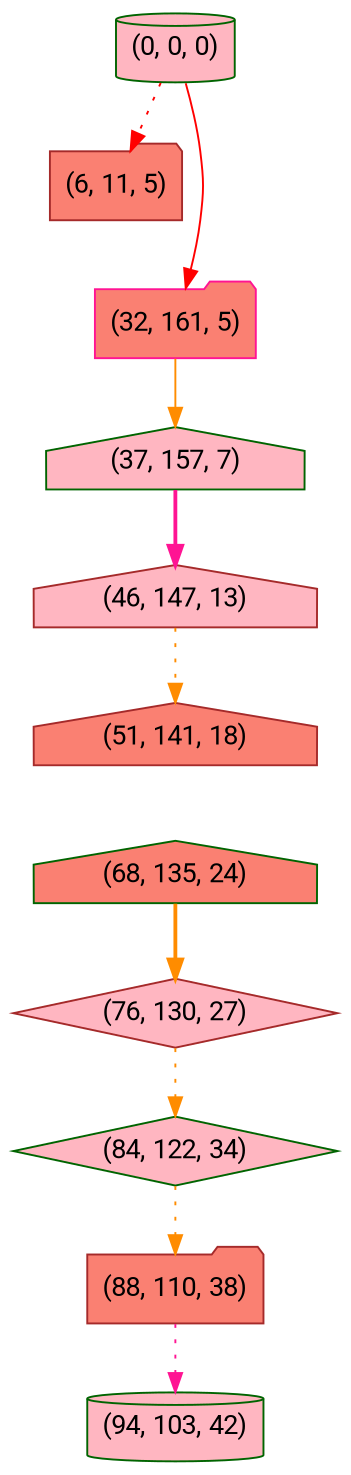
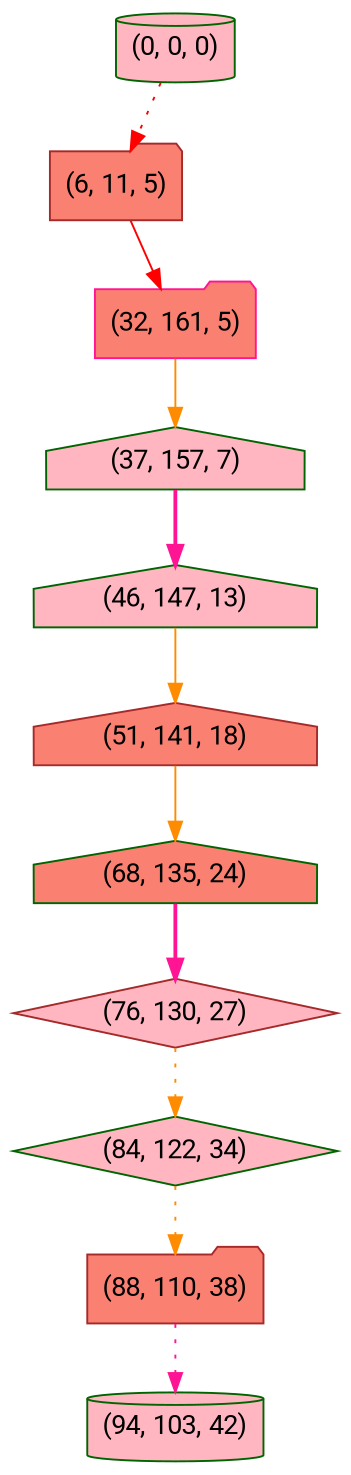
(203, 176) -> (142, 246)
(175, 599) -> (175, 599)
(175, 656) -> (175, 656)
none -> (175, 793)
(175, 931) -> (175, 931)
